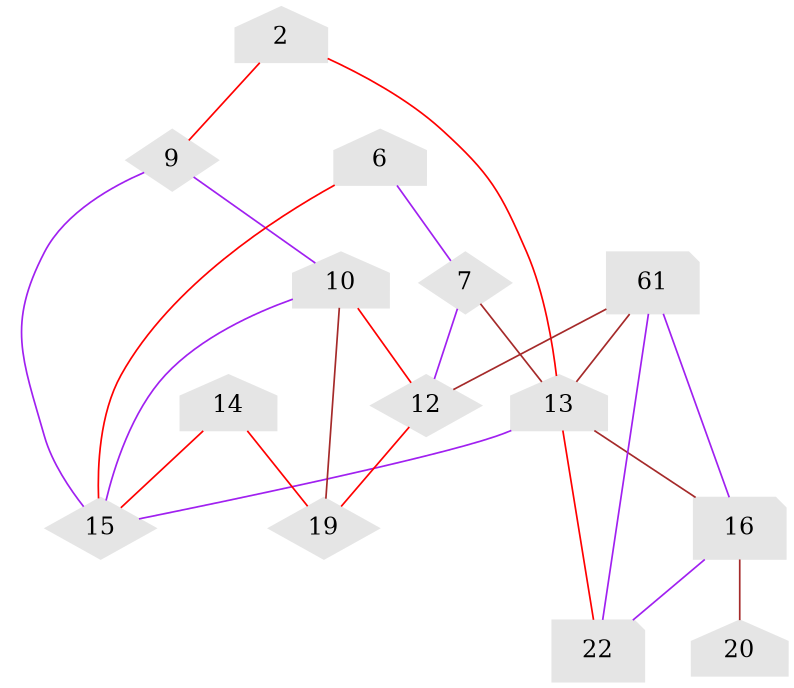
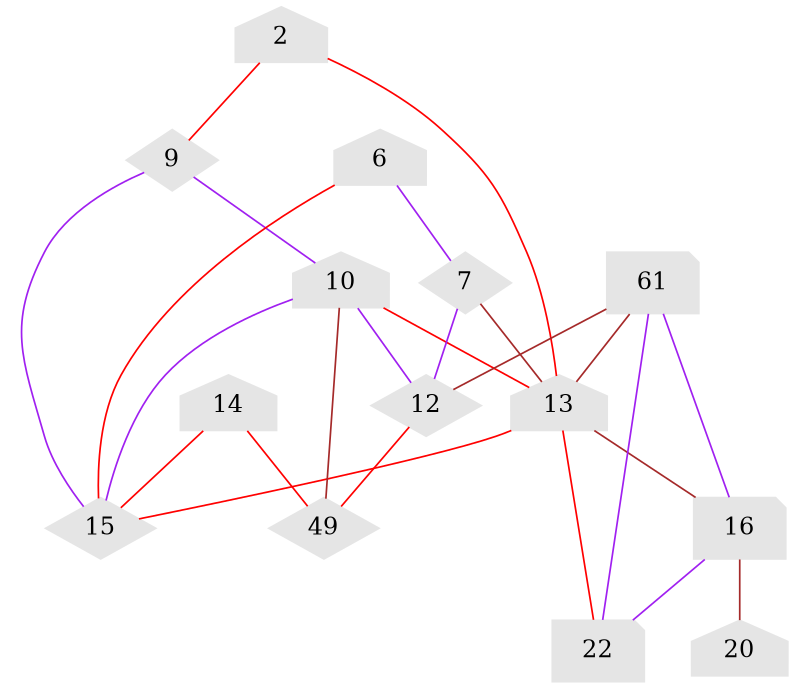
(384, 345) -> (384, 345)
none -> (456, 348)
(345, 475) -> (345, 475)
(324, 528) -> (324, 528)
